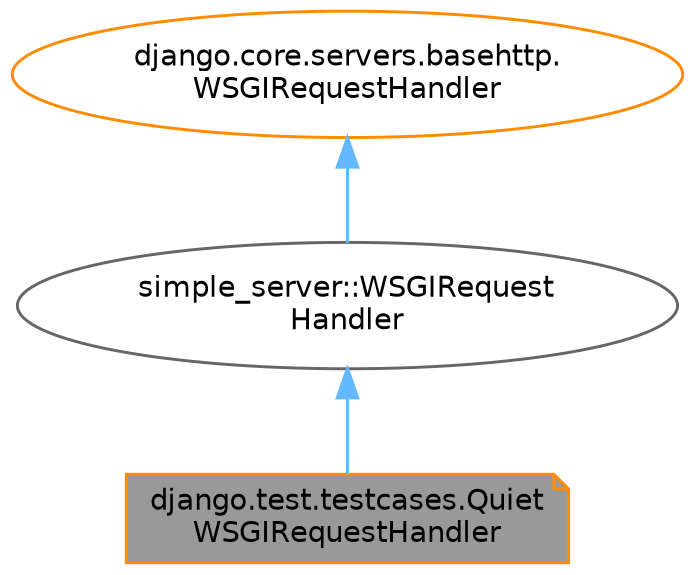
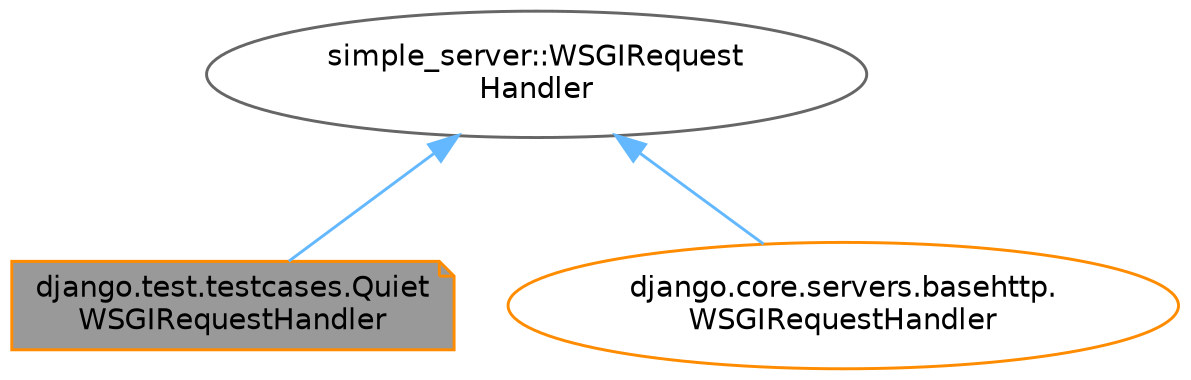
(347, 205) -> (702, 199)
